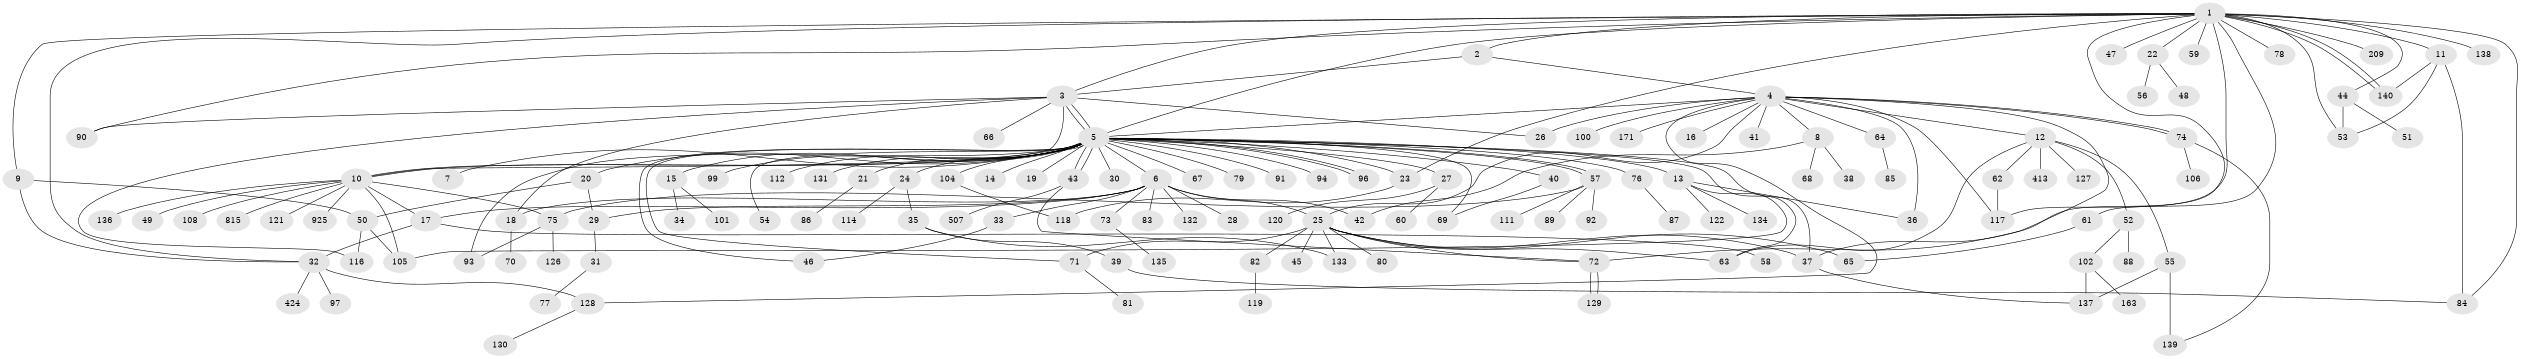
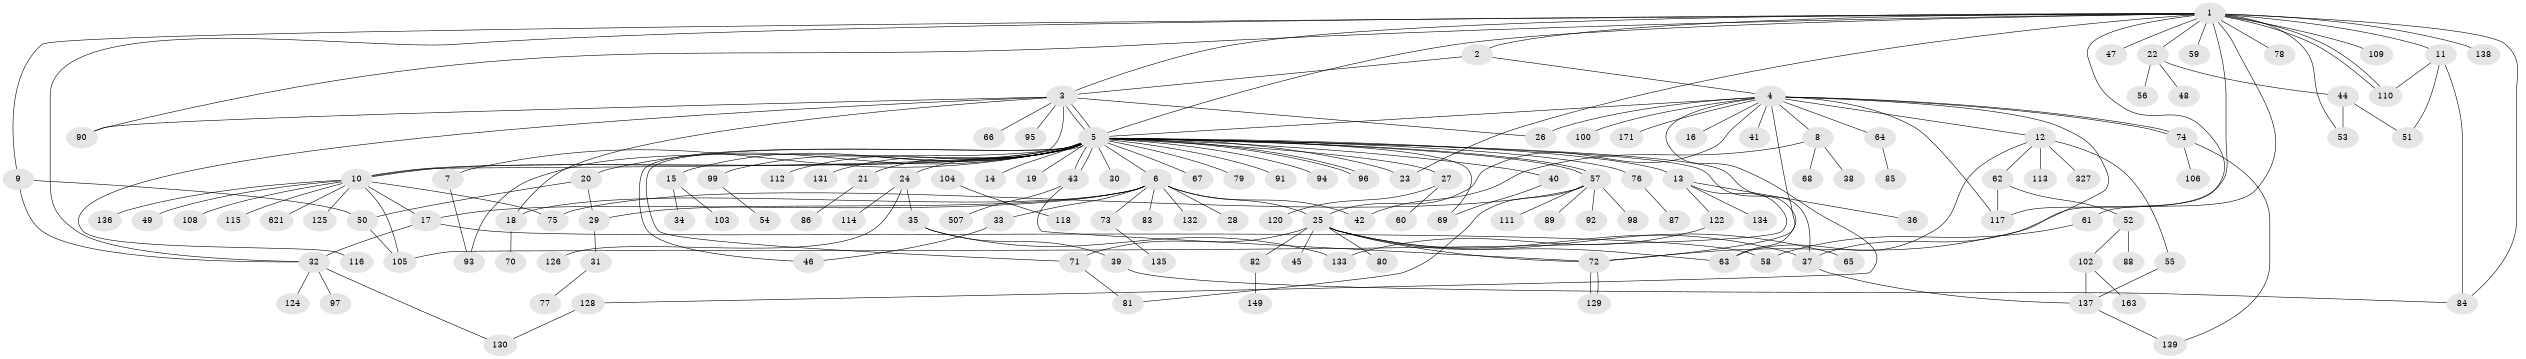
(2396, 43) -> (2245, 83)
(2376, 55) -> (2376, 55)
(2386, 96) -> (2386, 96)
(2405, 108) -> (2430, 98)
(1887, 119) -> (1757, 242)
none -> (1031, 138)
(896, 152) -> (741, 202)
(1021, 158) -> none
(2097, 162) -> (2063, 200)
(2040, 179) -> (2040, 179)
(2084, 179) -> (2084, 179)
(1179, 198) -> none
(233, 221) -> (233, 221)
(277, 221) -> (277, 221)
(320, 221) -> (320, 221)
(722, 221) -> (722, 221)
none -> (1633, 221)
(360, 238) -> none
(515, 239) -> (459, 221)
(1329, 241) -> (1519, 241)
(553, 242) -> (817, 245)
(1971, 250) -> (1932, 237)
none -> (1376, 277)
(451, 283) -> (406, 304)
(293, 304) -> (293, 304)
(1255, 304) -> (1255, 304)
(2170, 304) -> (2128, 324)
